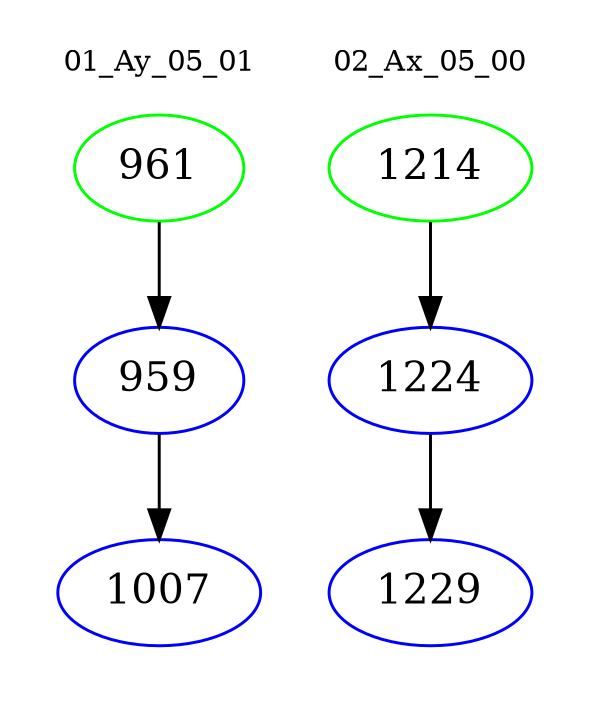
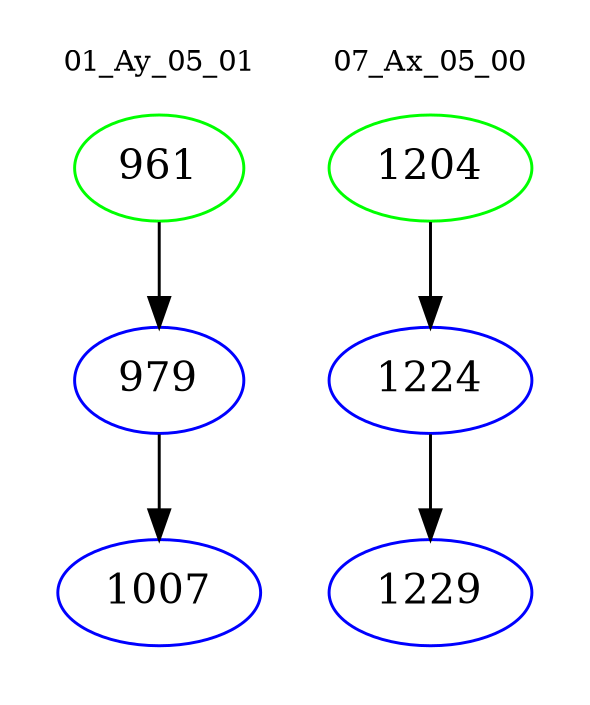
(430, 63) -> (430, 63)
(430, 168) -> (430, 168)
(159, 380) -> (159, 380)
